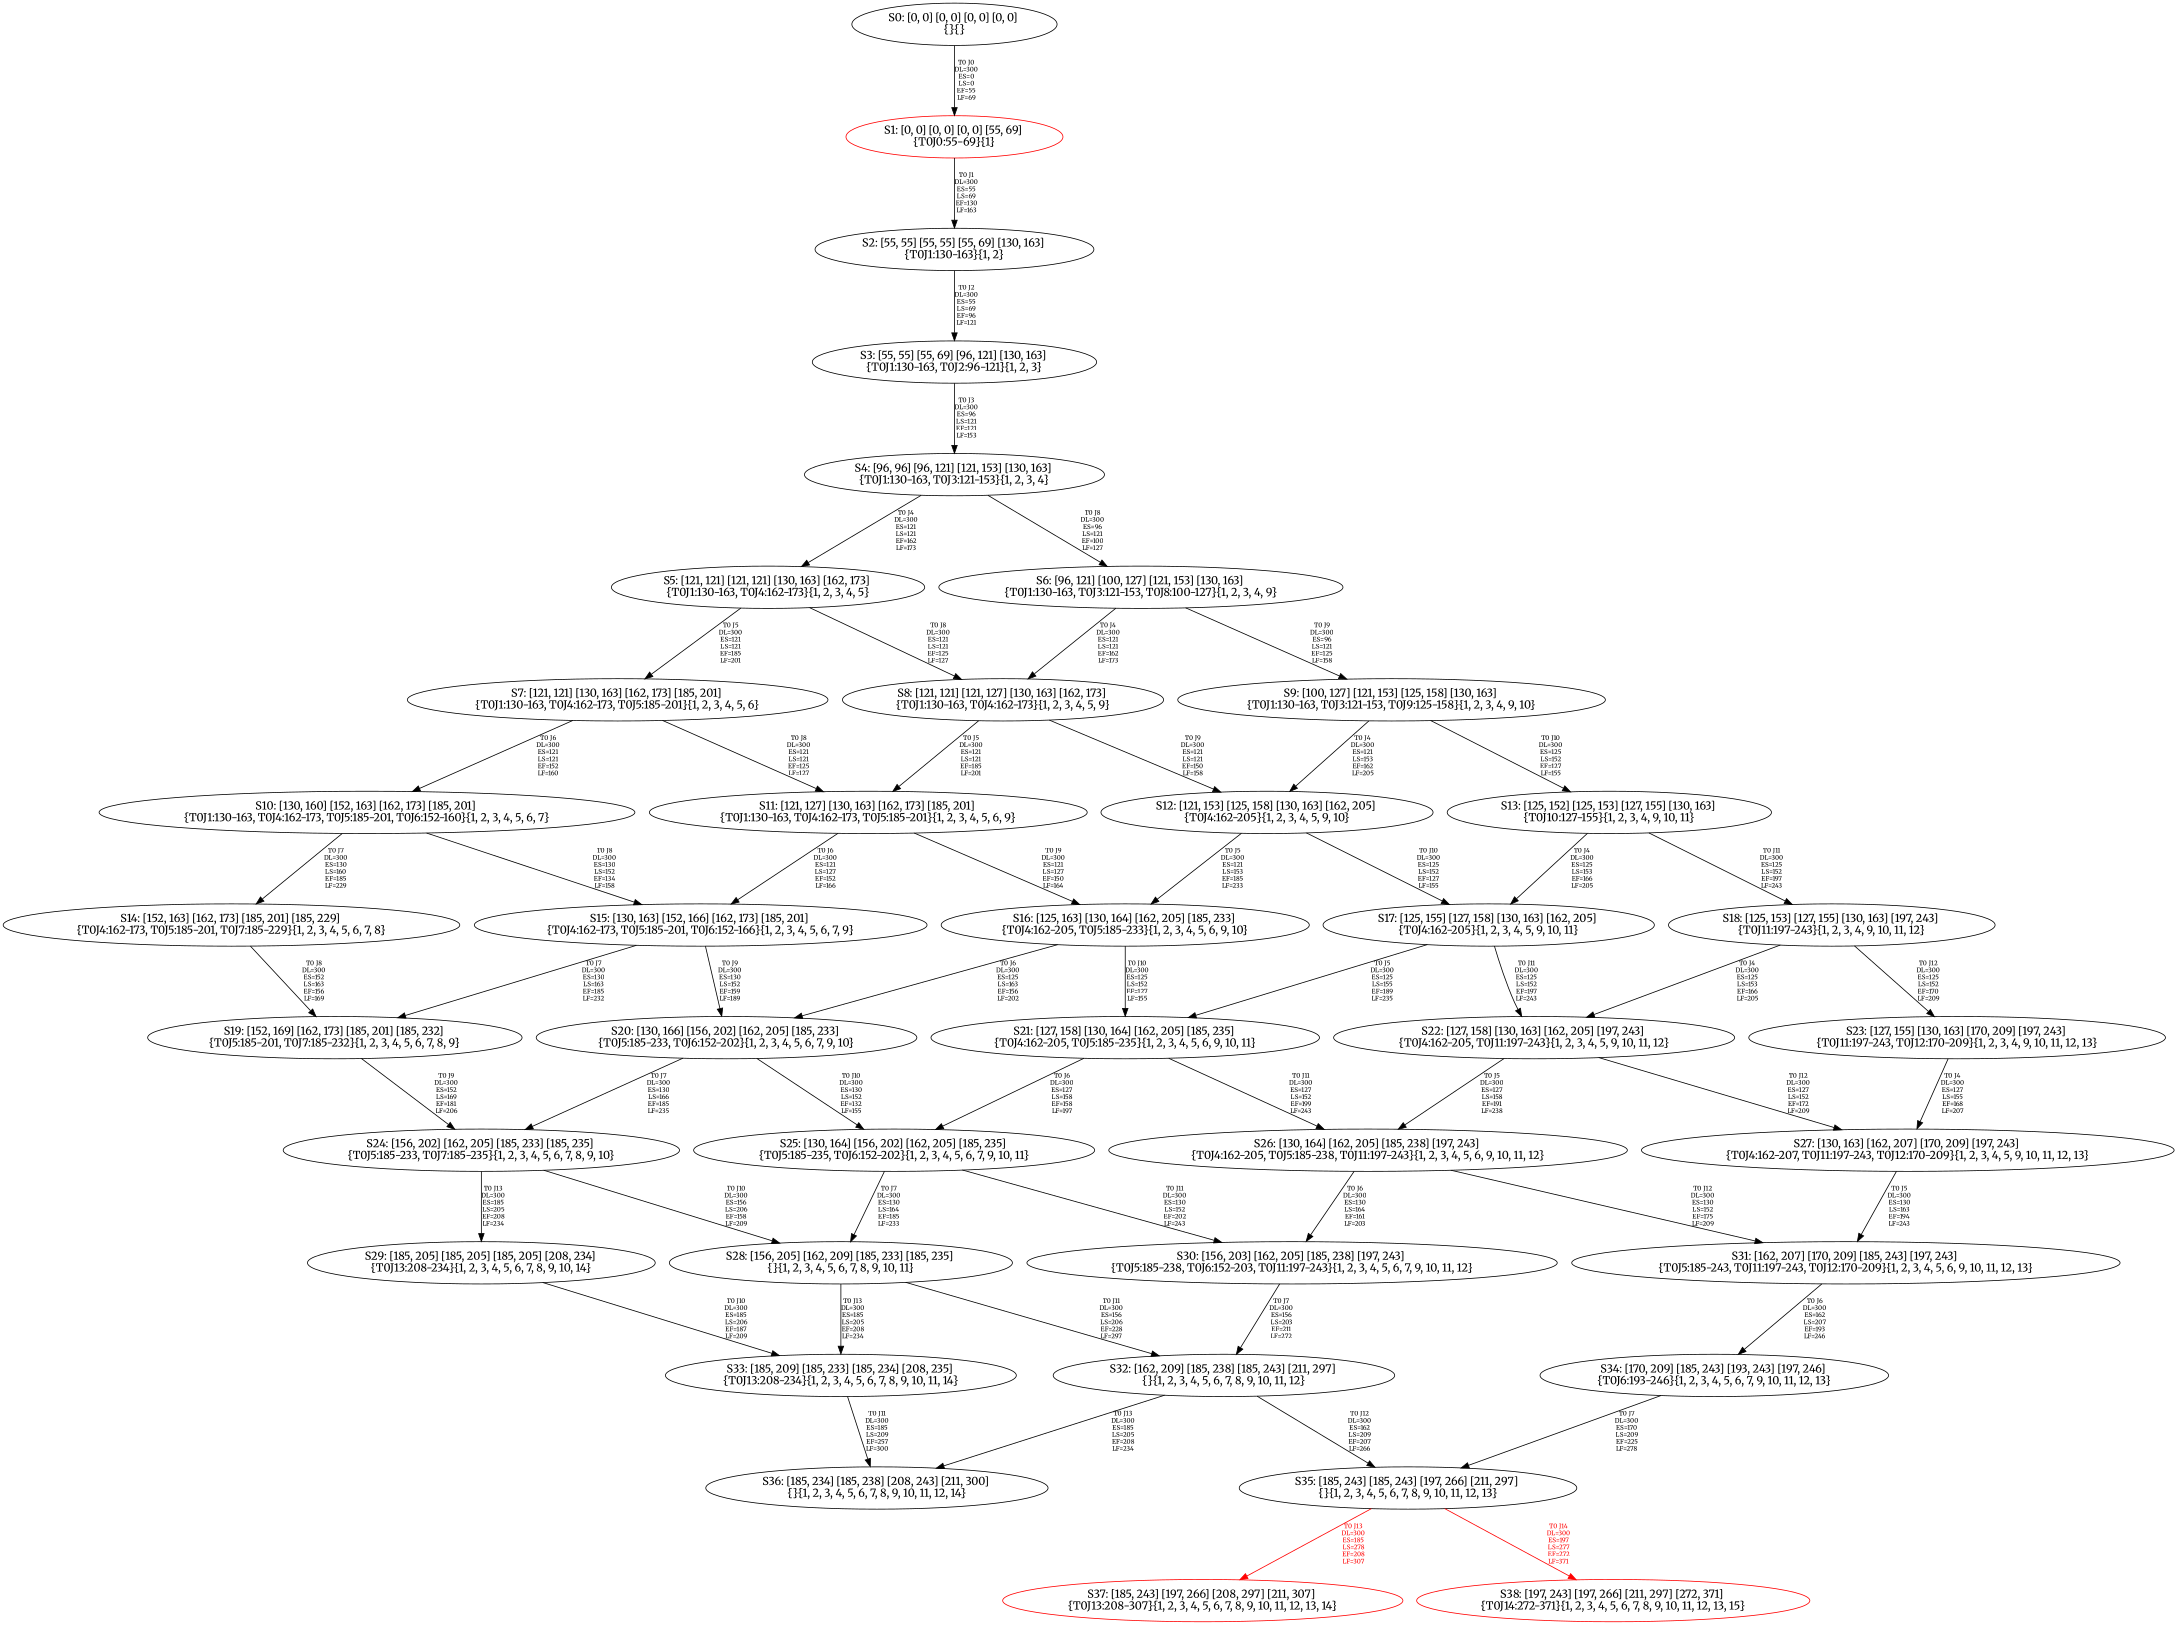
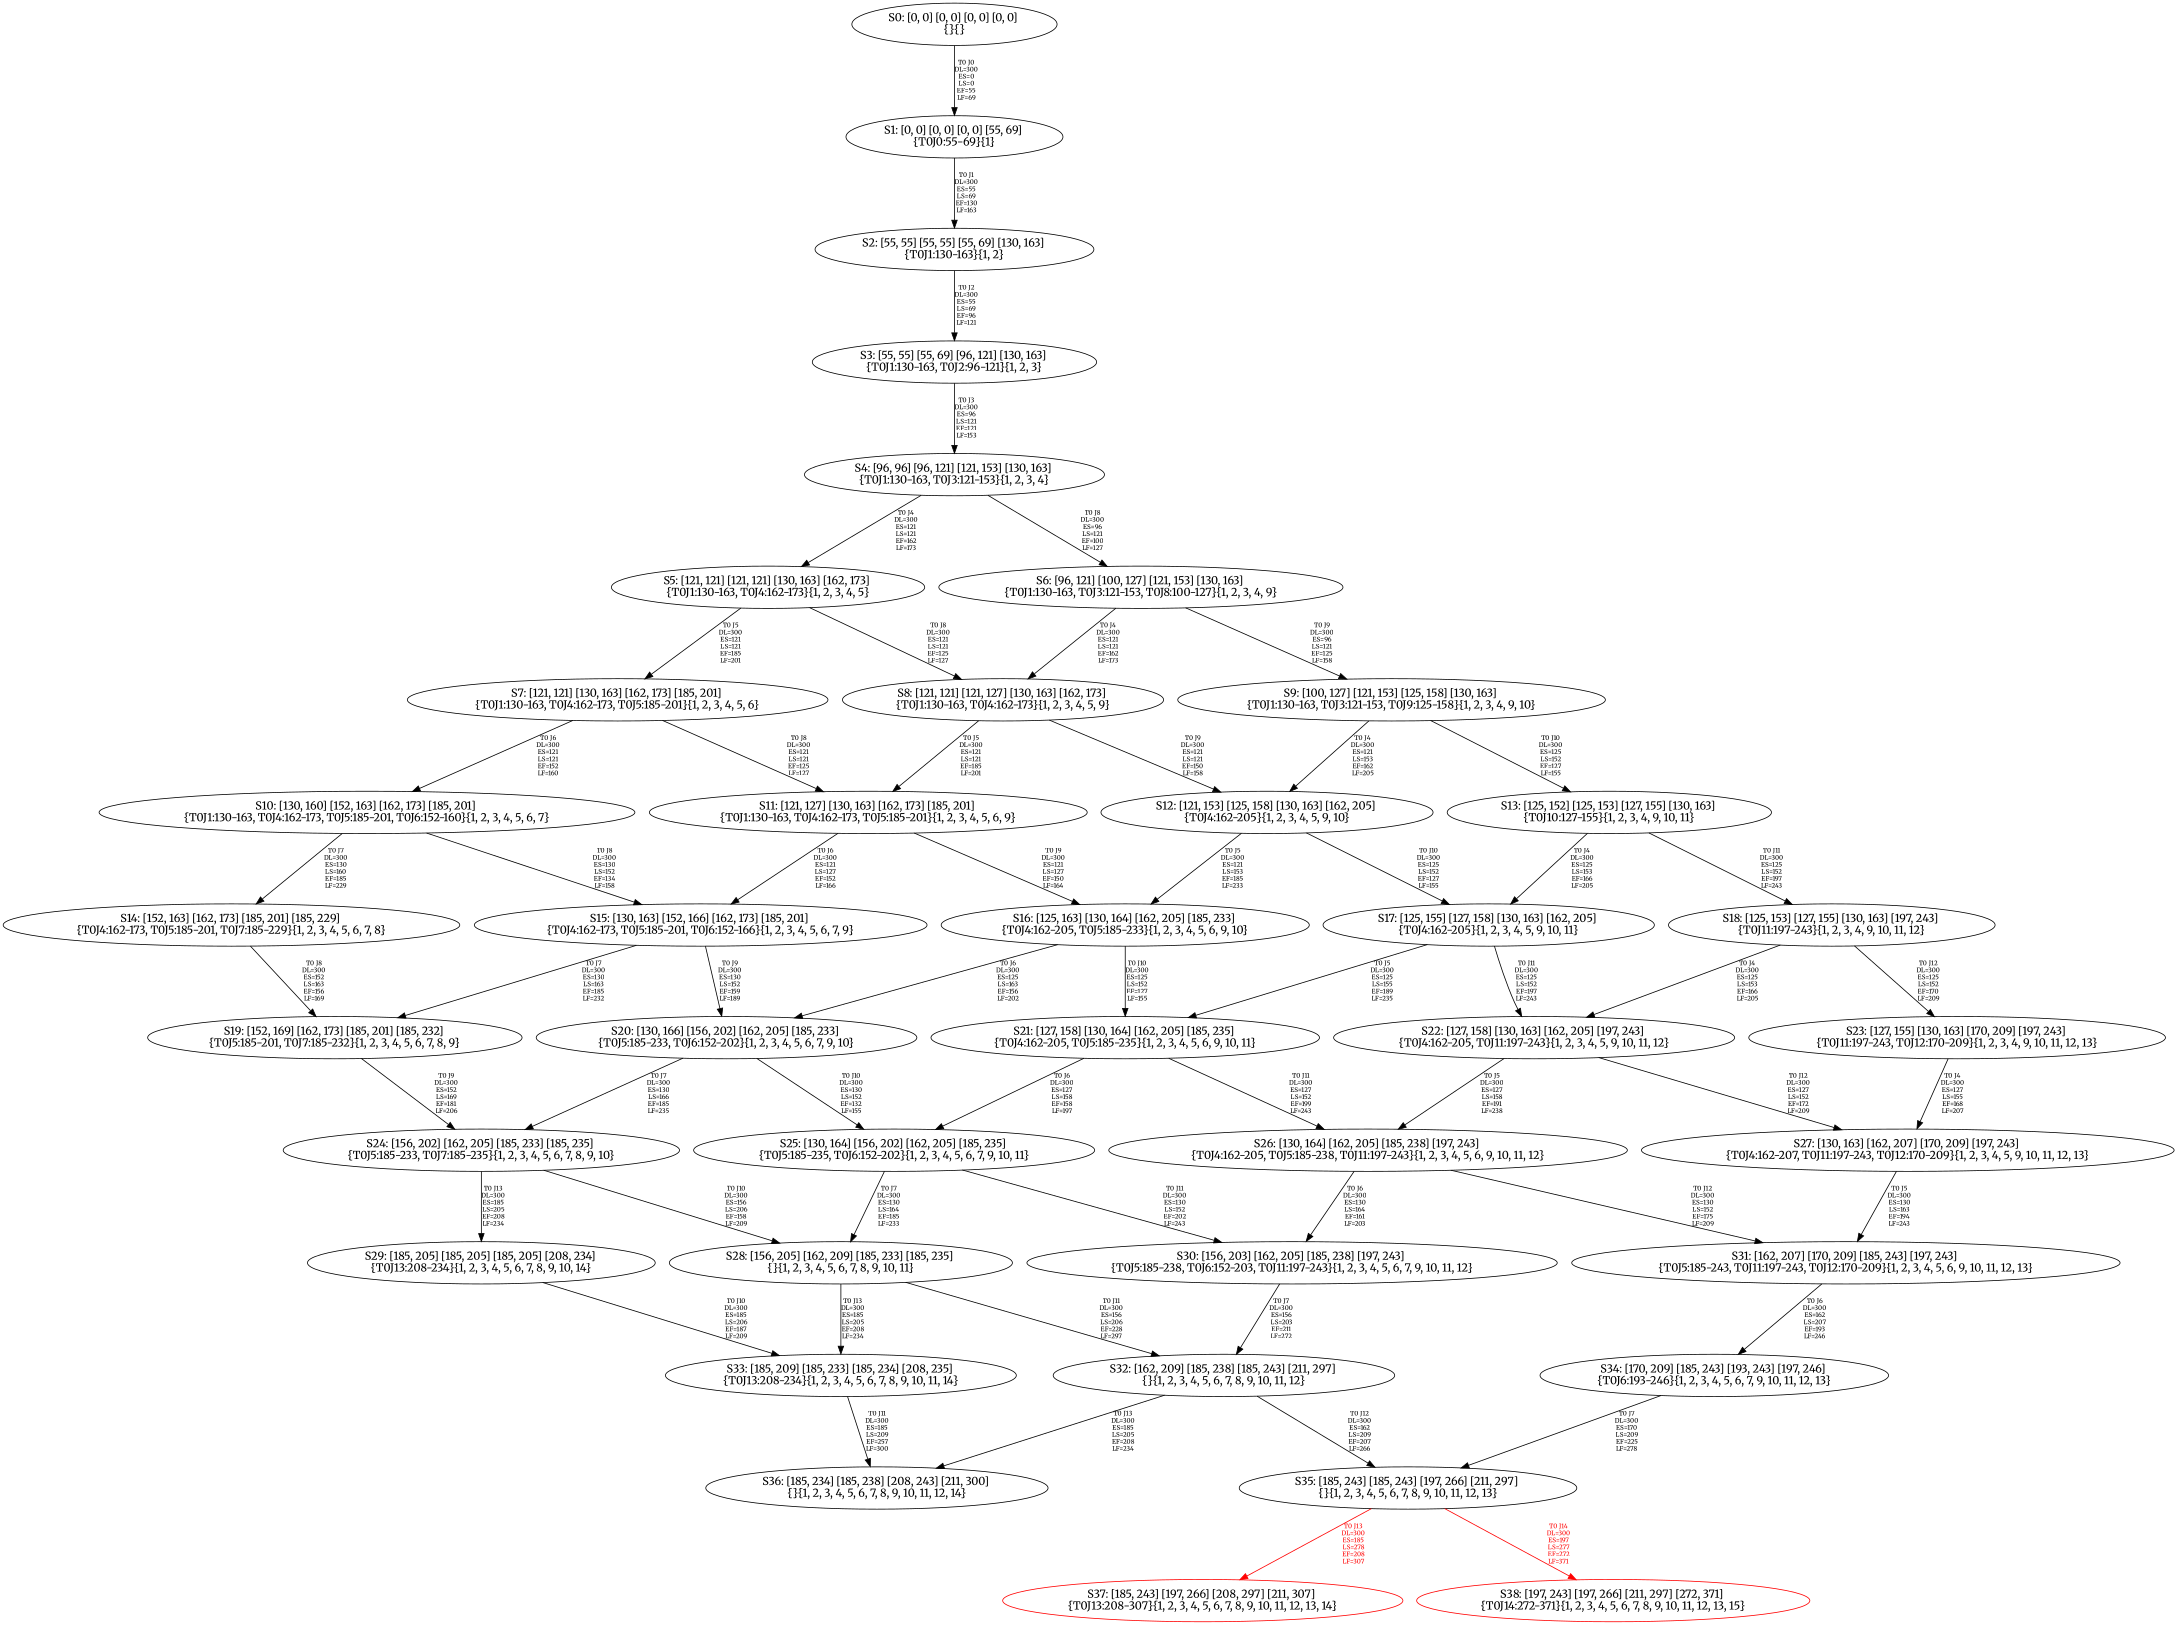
(954, 137) -> (954, 137)
